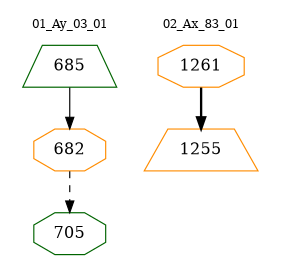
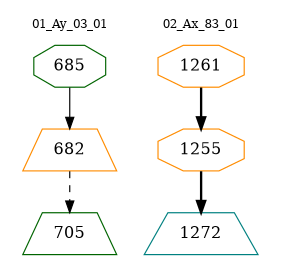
(70, 66) -> (70, 66)
(70, 150) -> (70, 150)
(201, 150) -> (201, 150)
(70, 234) -> (70, 234)
none -> (201, 234)
